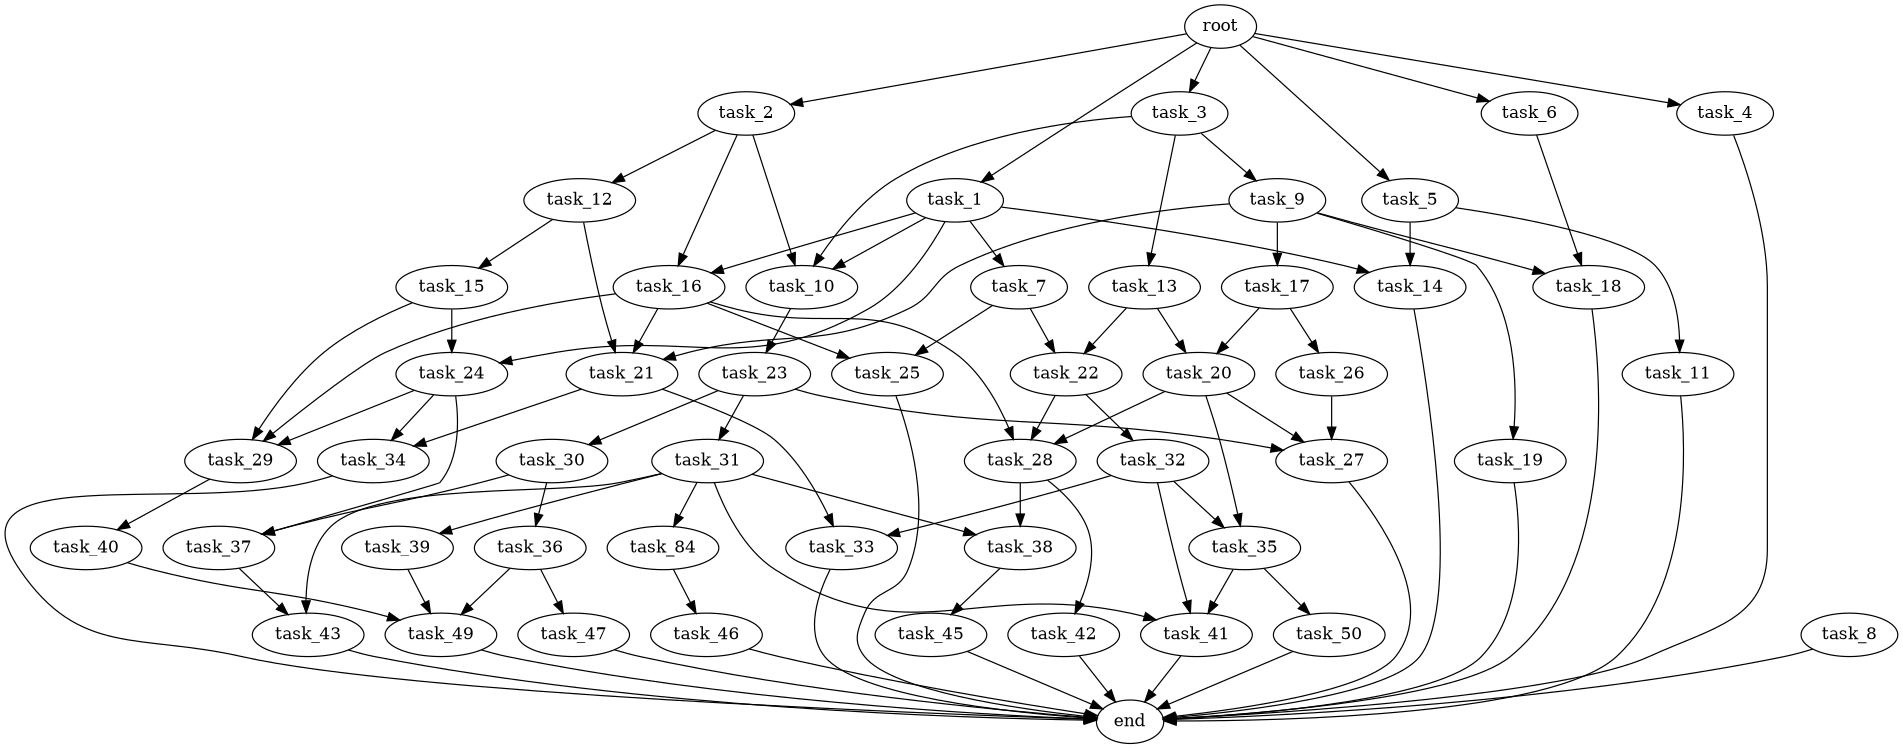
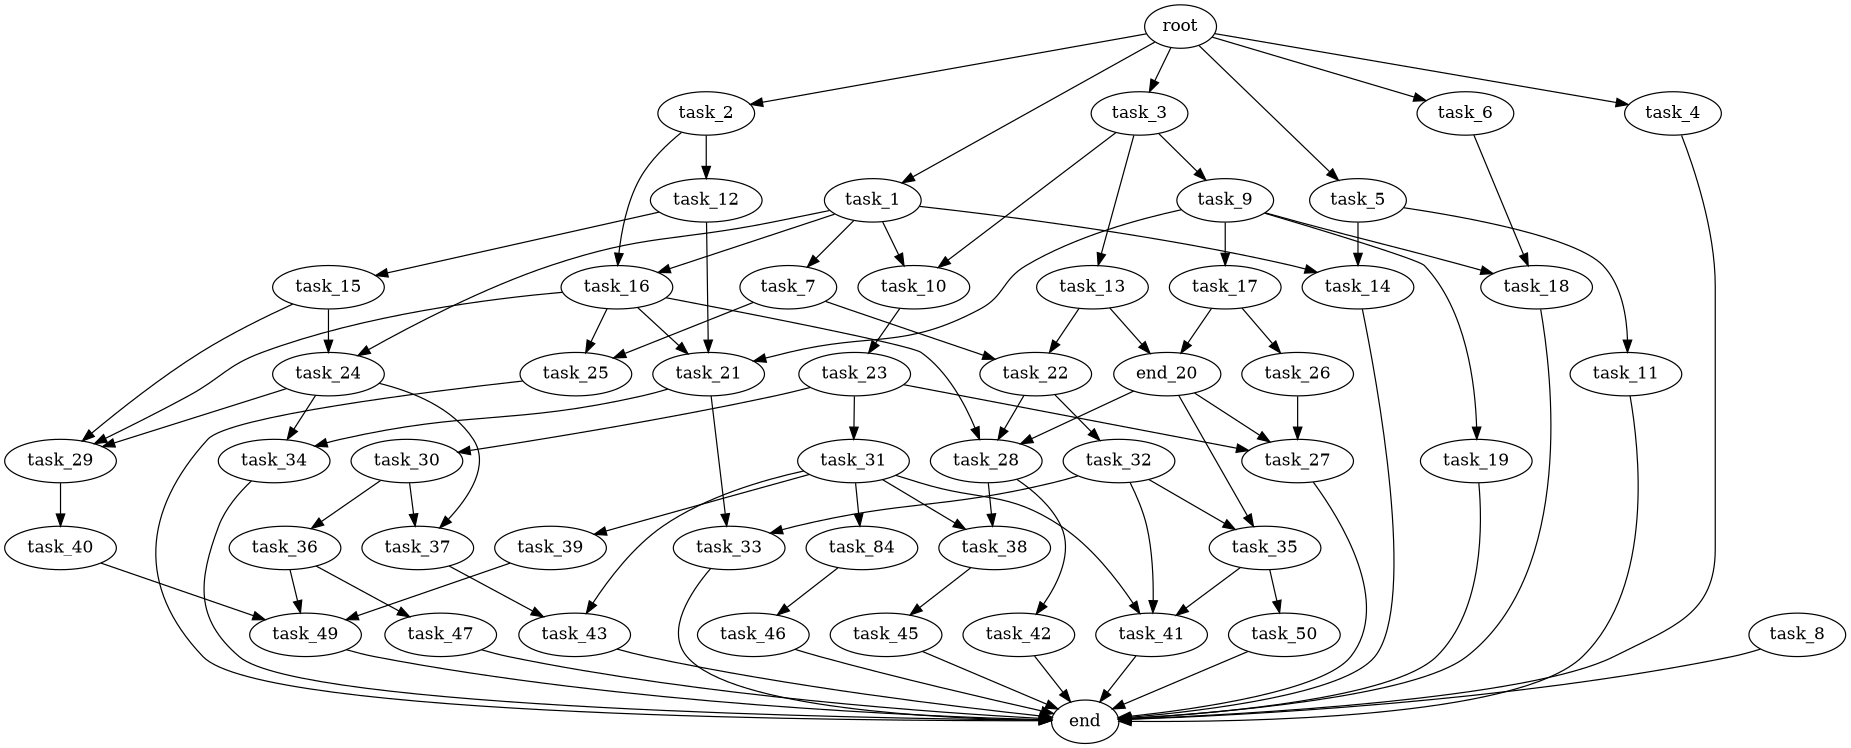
(772, 194) -> none
(1199, 374) -> (1167, 374)
